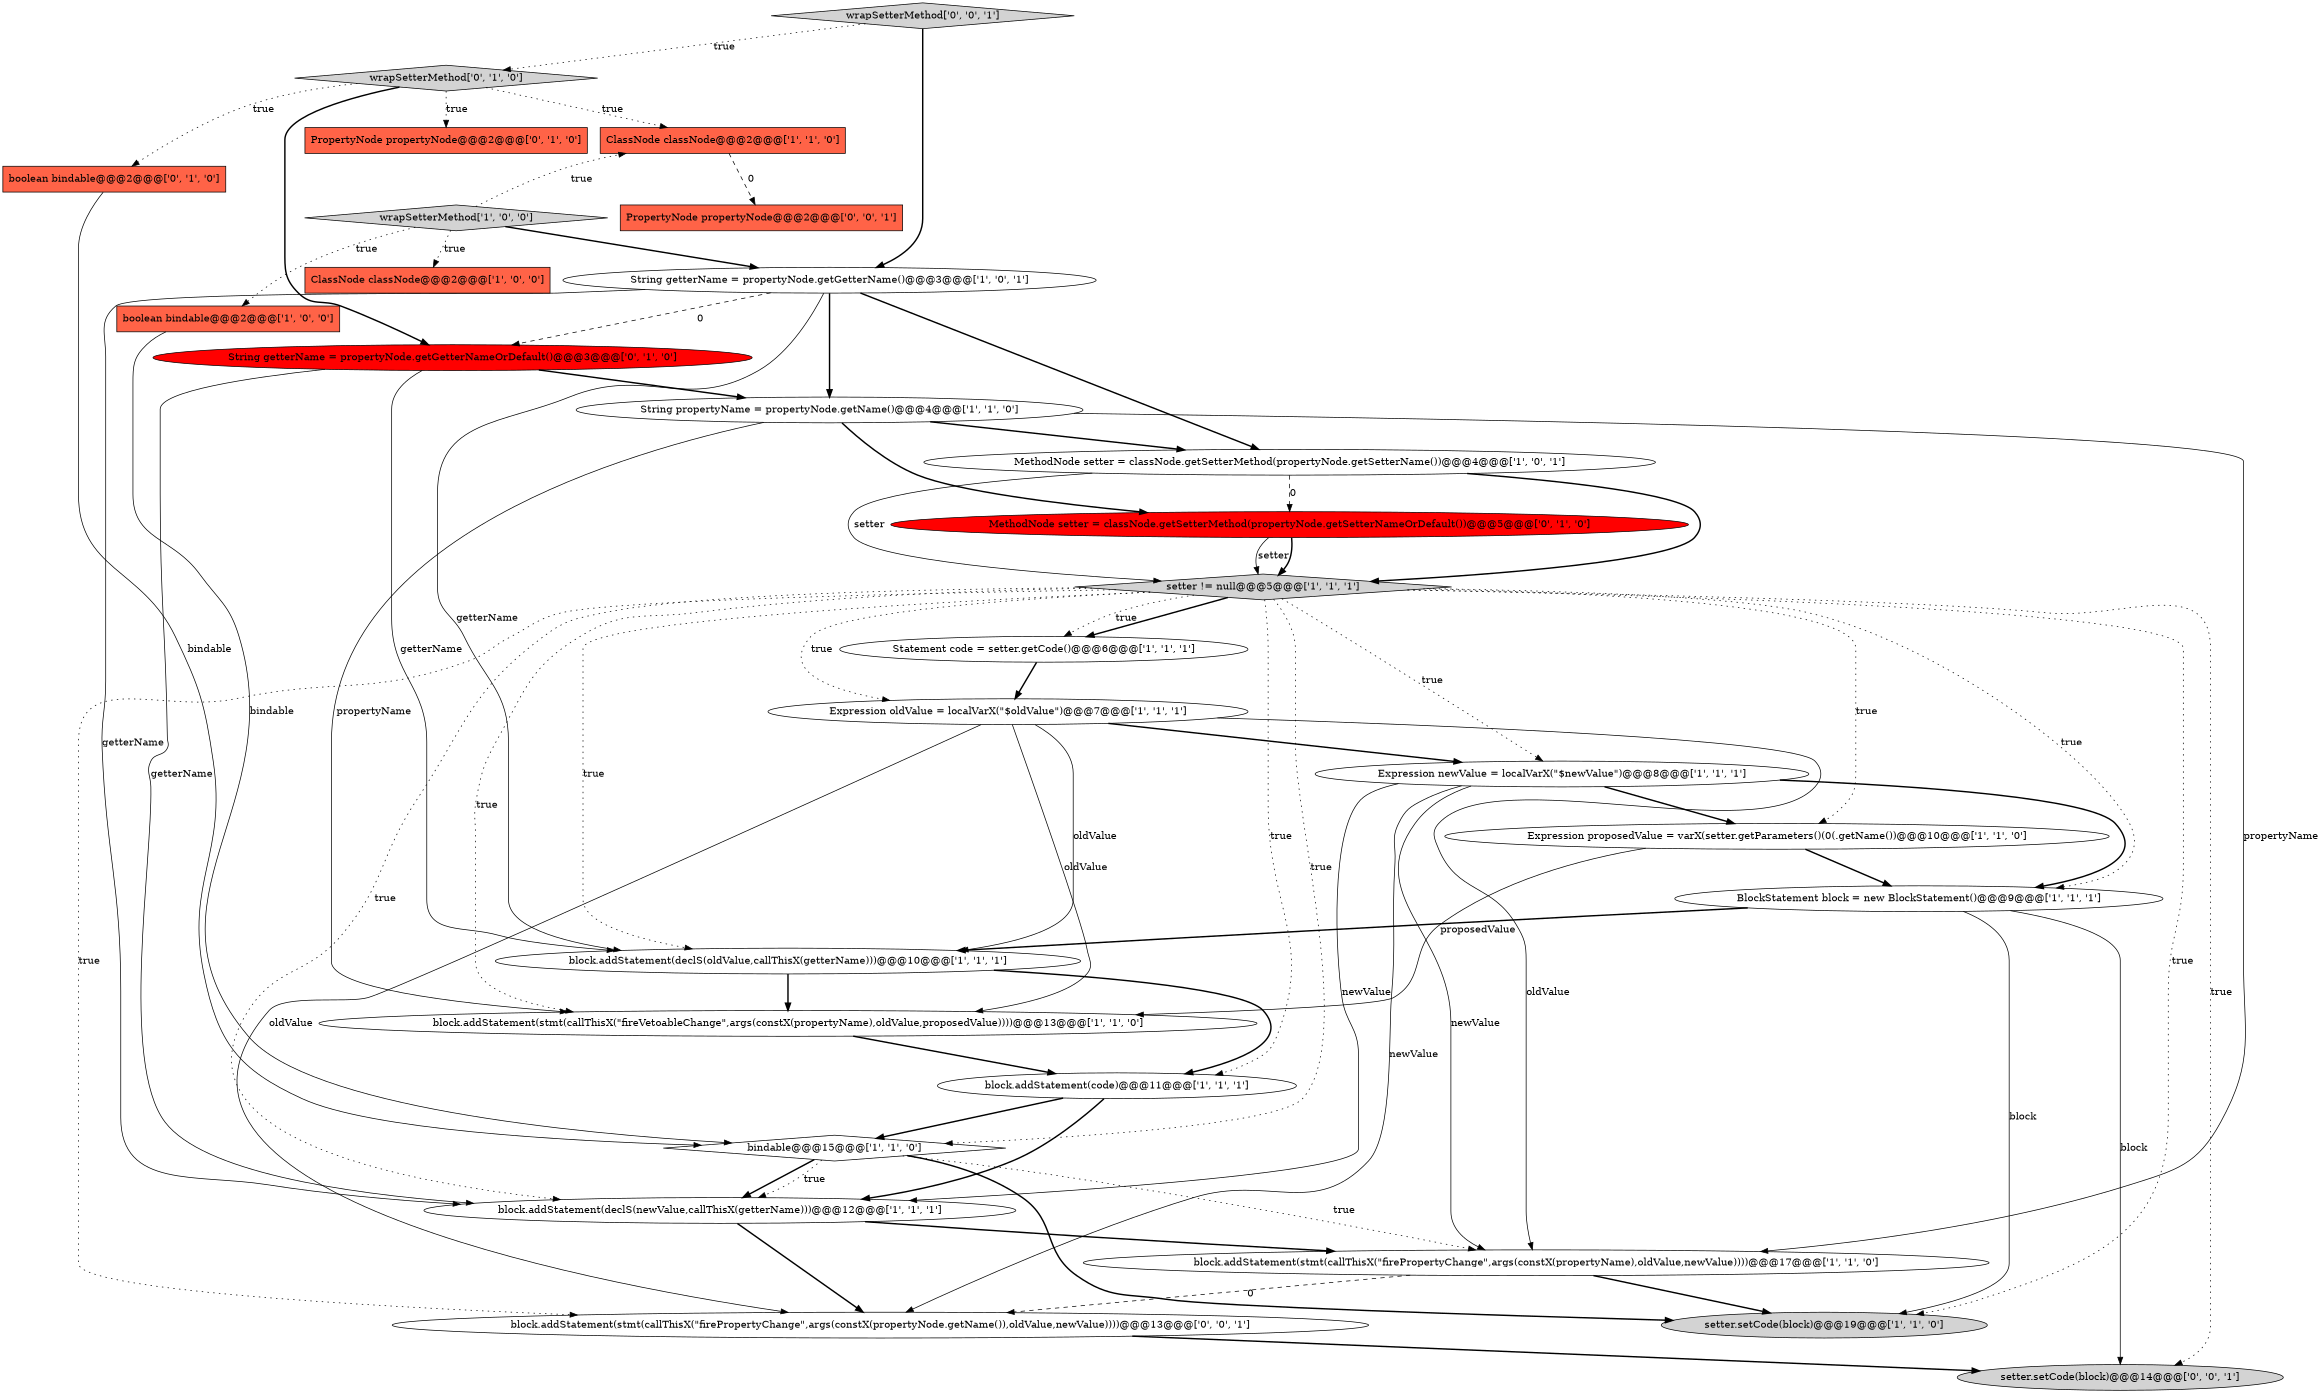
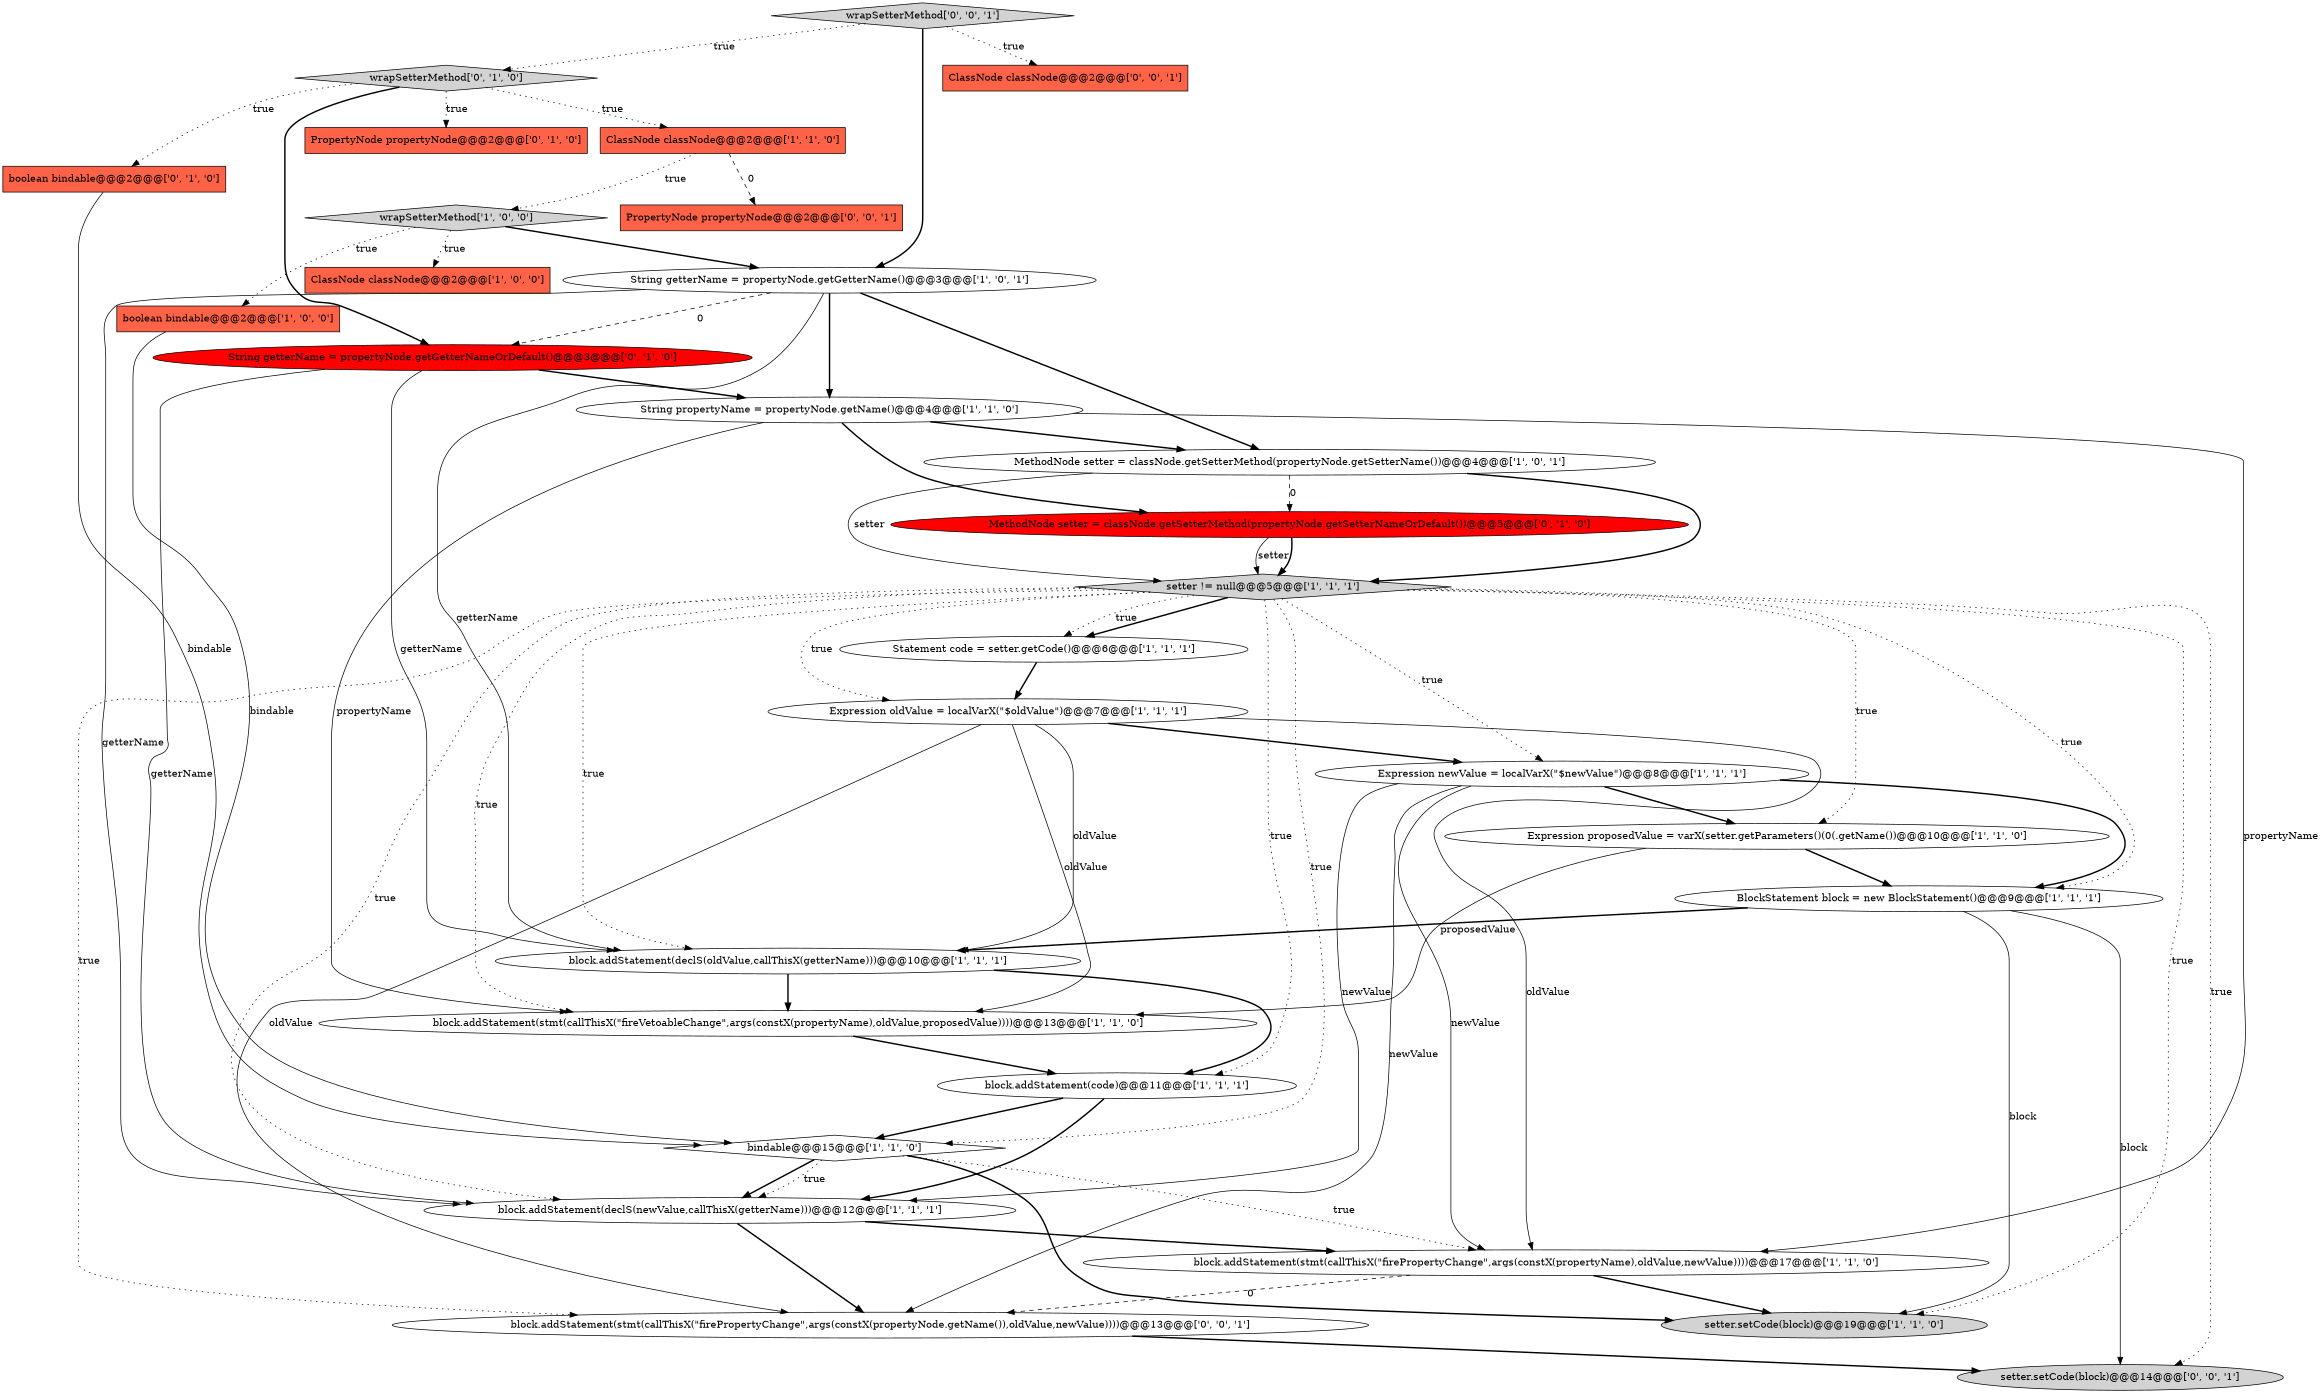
none -> (1065, 78)
(545, 175) -> (609, 187)
